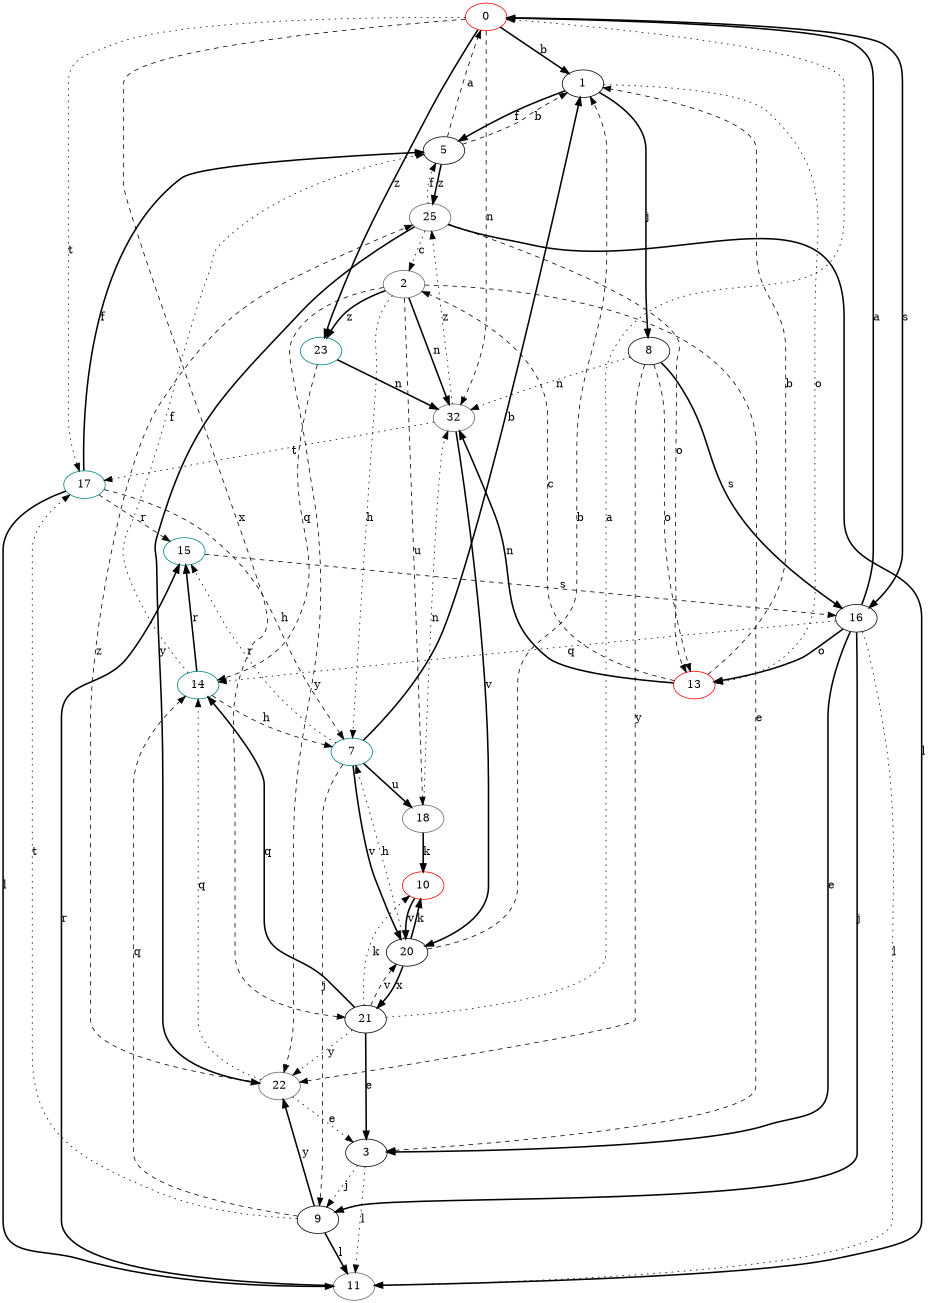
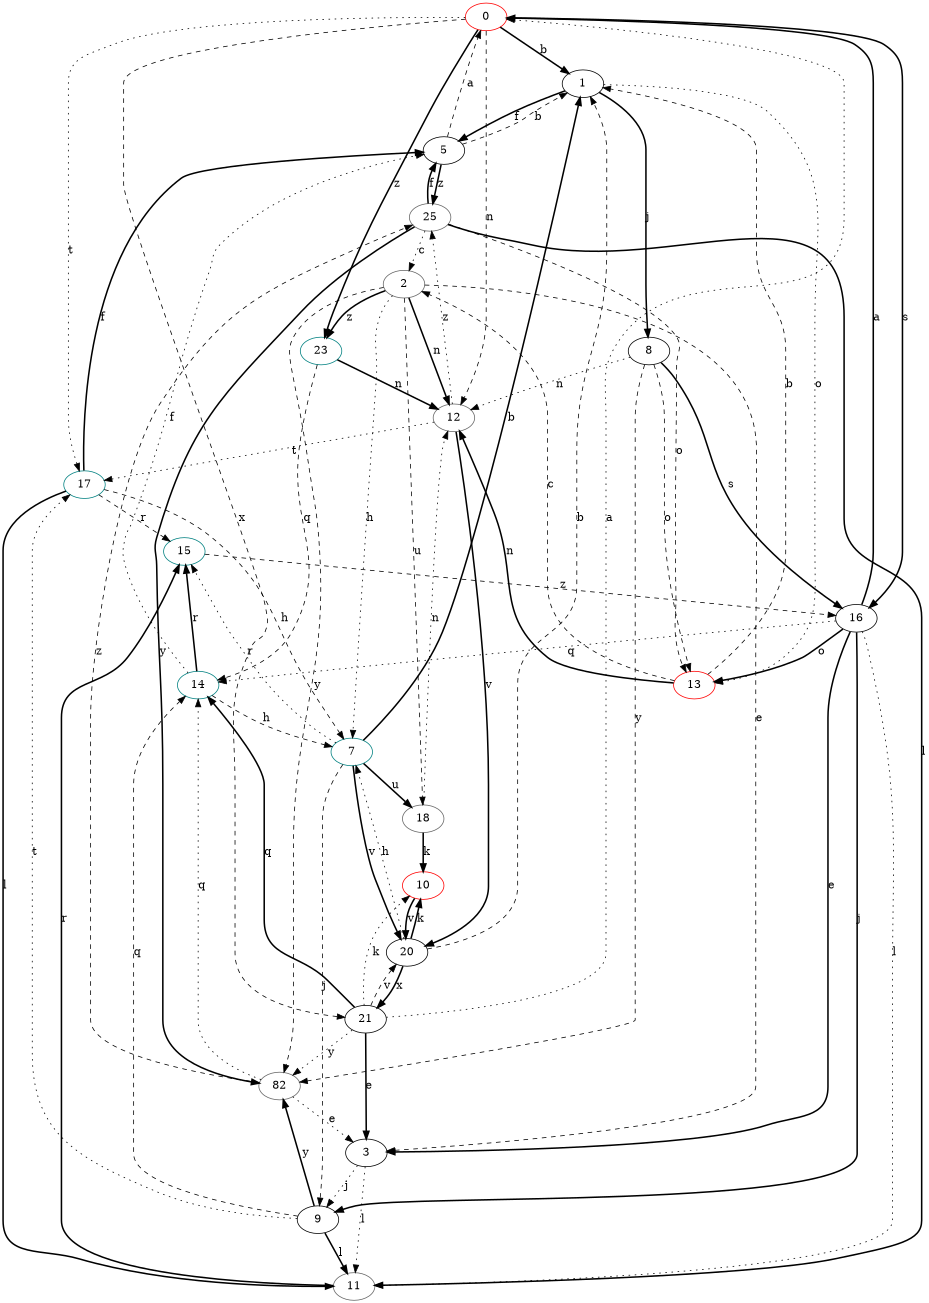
(428, 187) -> (428, 187)
(454, 418) -> (454, 418)
(563, 585) -> (563, 585)
(280, 1086) -> (280, 1086)
